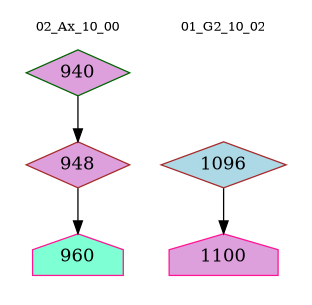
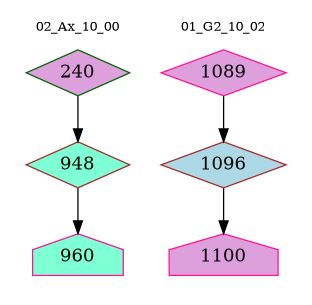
(78, 73) -> (78, 73)
none -> (224, 73)
(78, 165) -> (78, 165)
